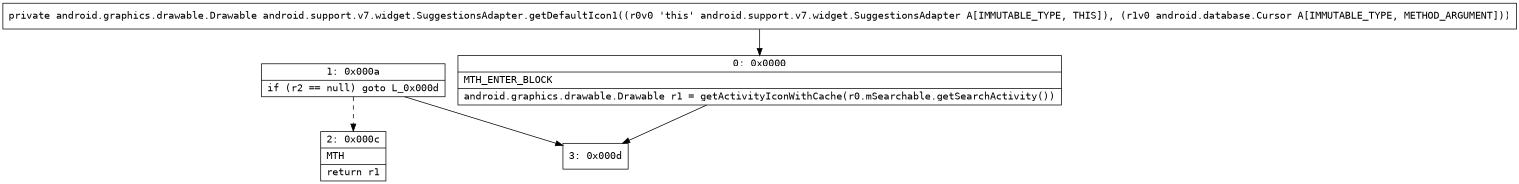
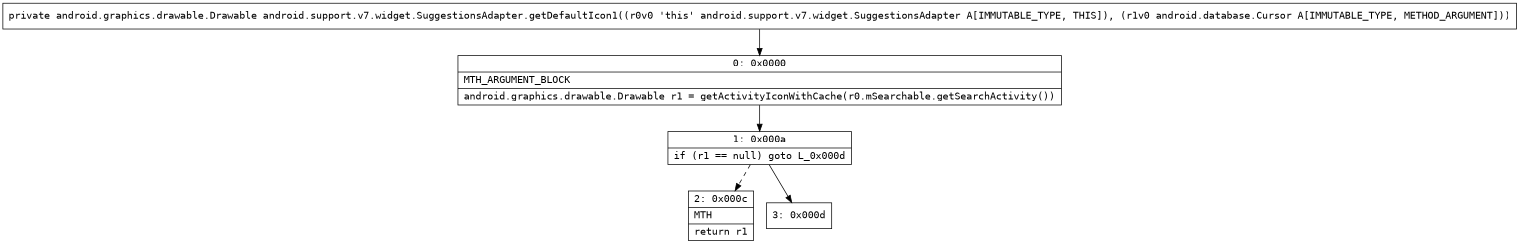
(508, 80) -> (517, 80)
(353, 88) -> (760, 156)
(668, 123) -> (760, 115)
